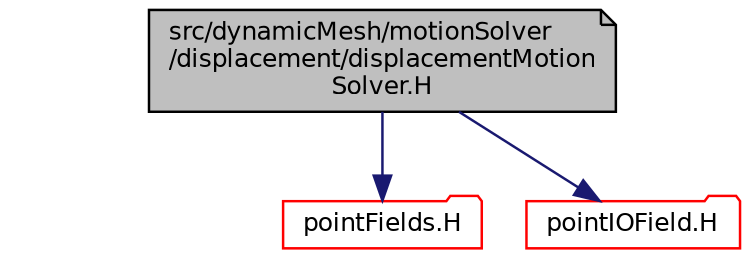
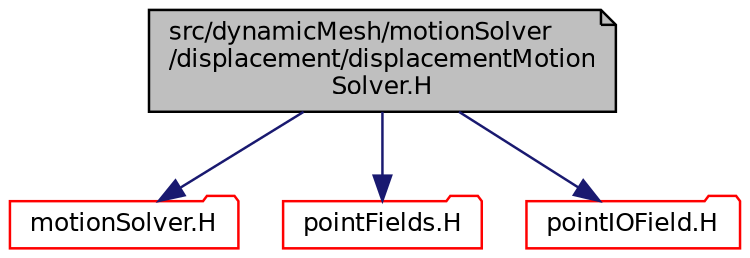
none -> (124, 225)
